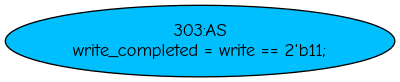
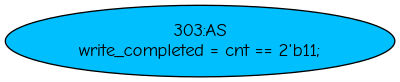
(200, 41) -> (200, 41)
